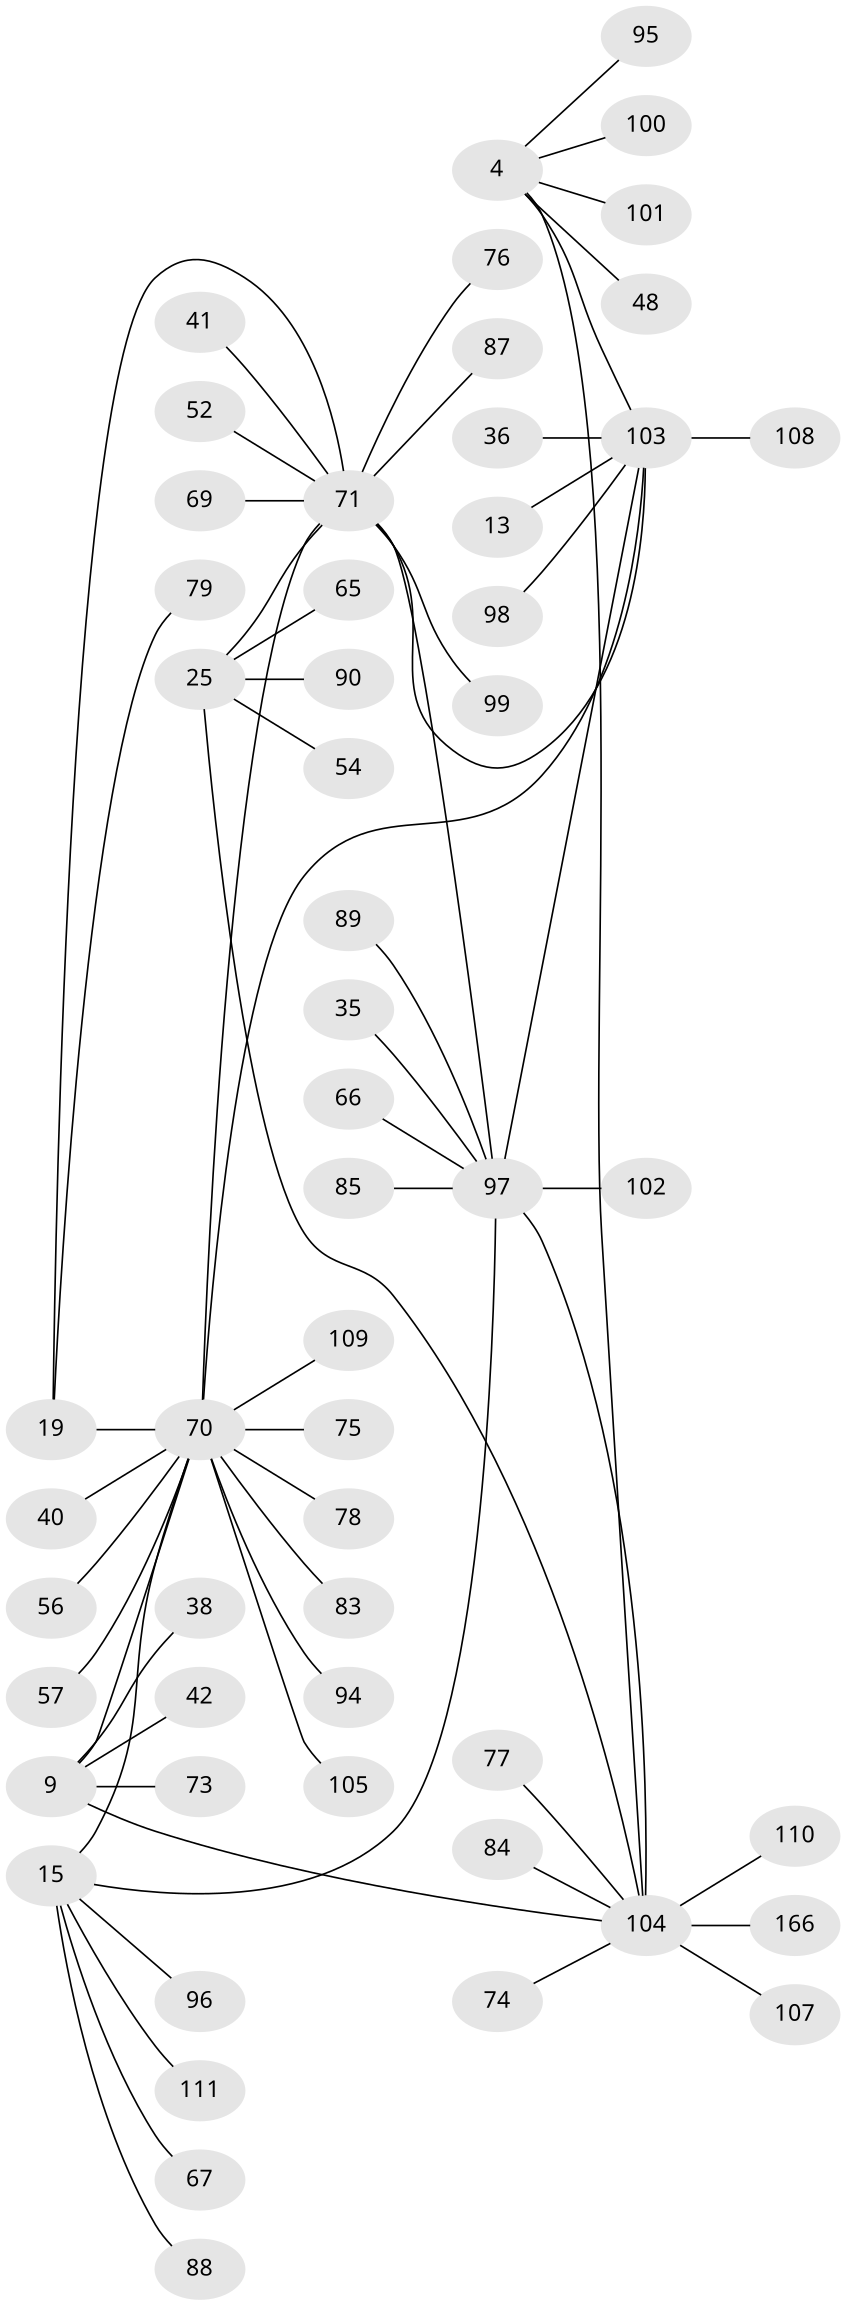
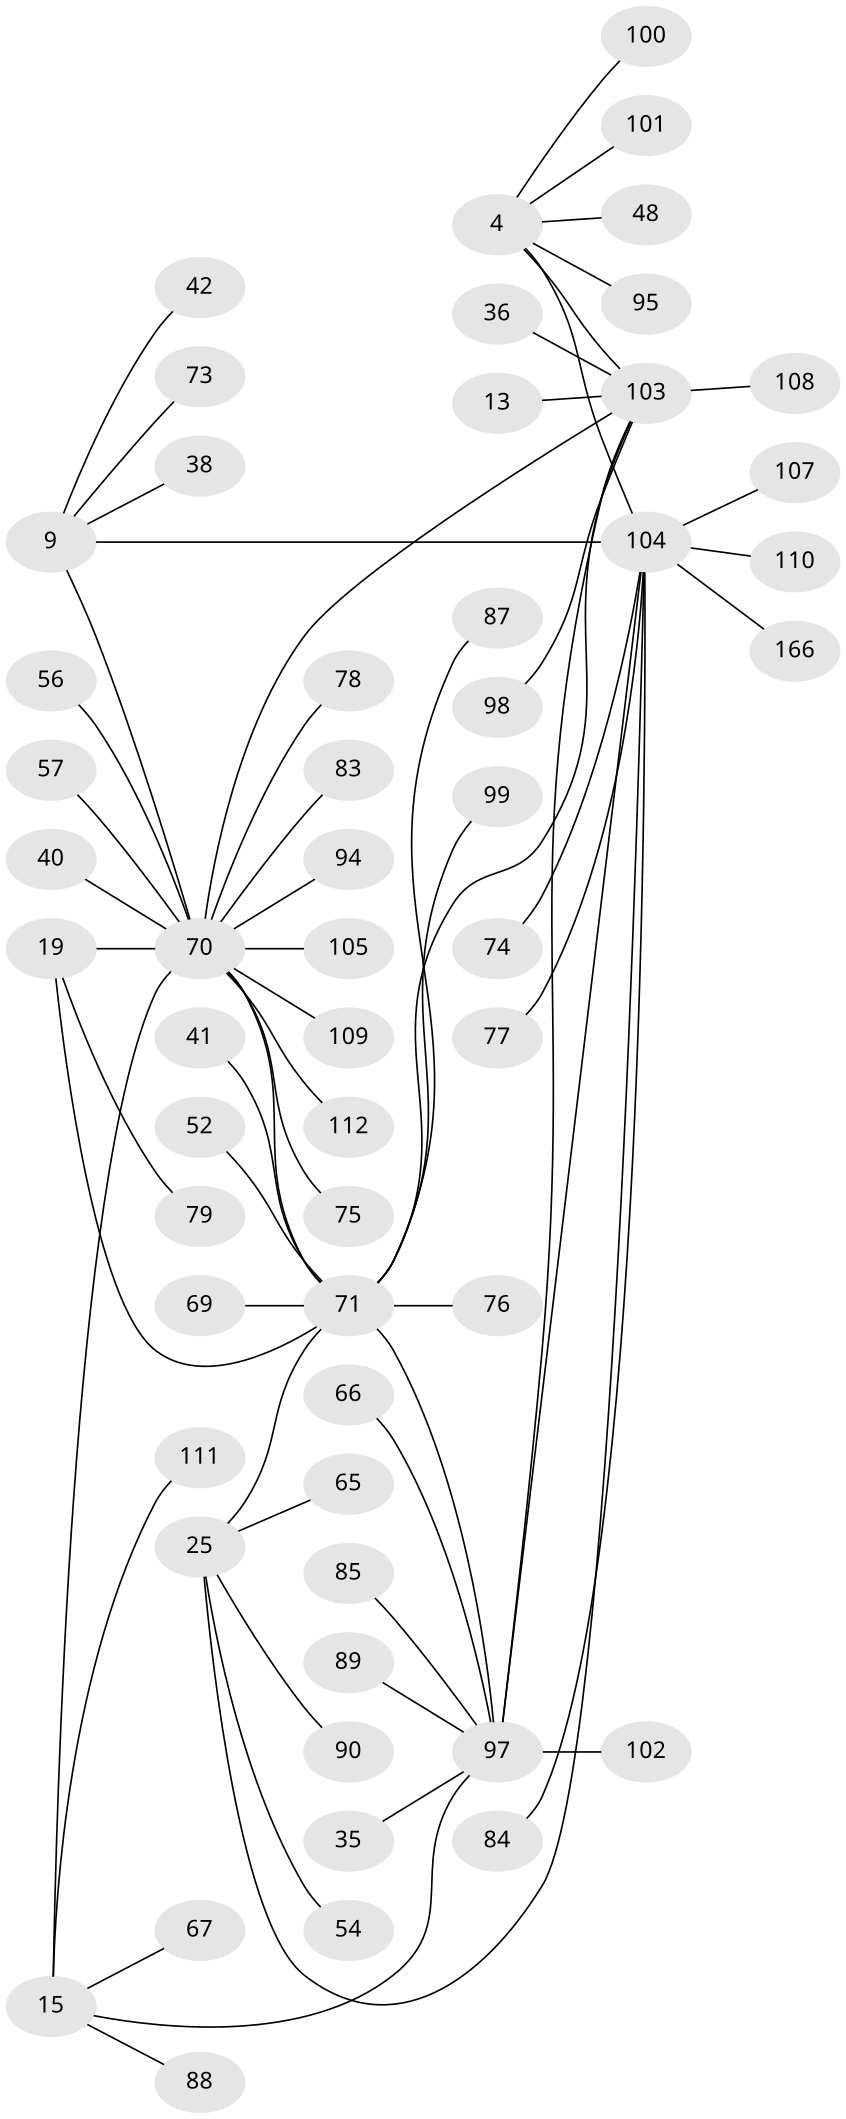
none -> (349, 1127)
(200, 2002) -> none
